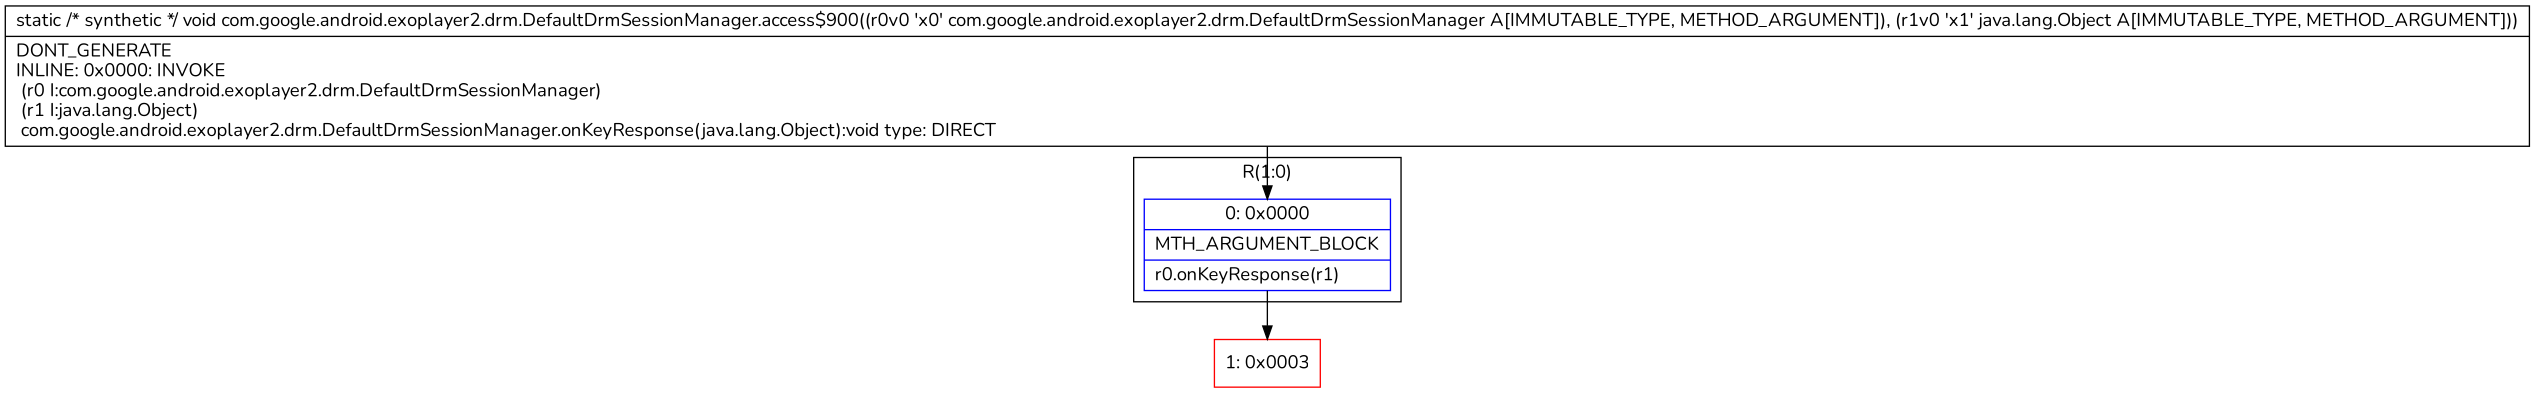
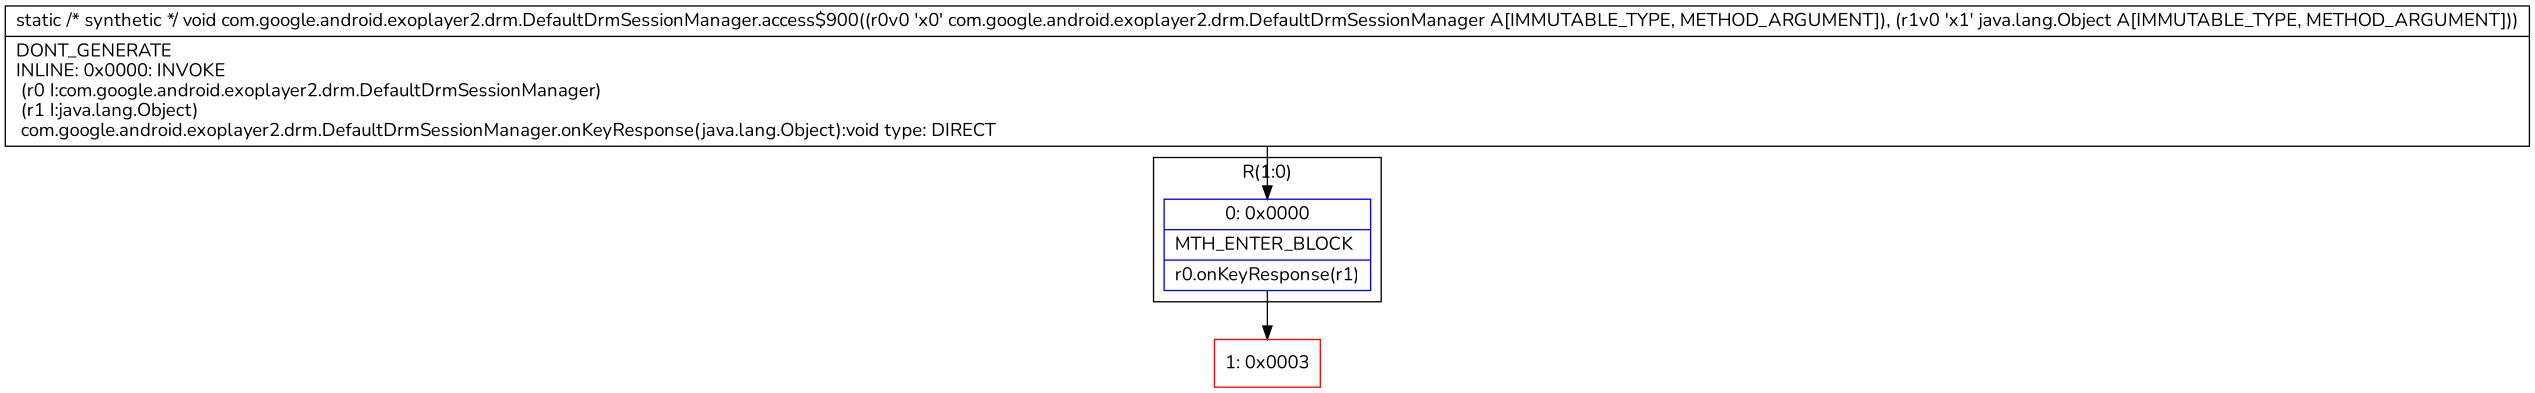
(1267, 244) -> (1265, 244)
